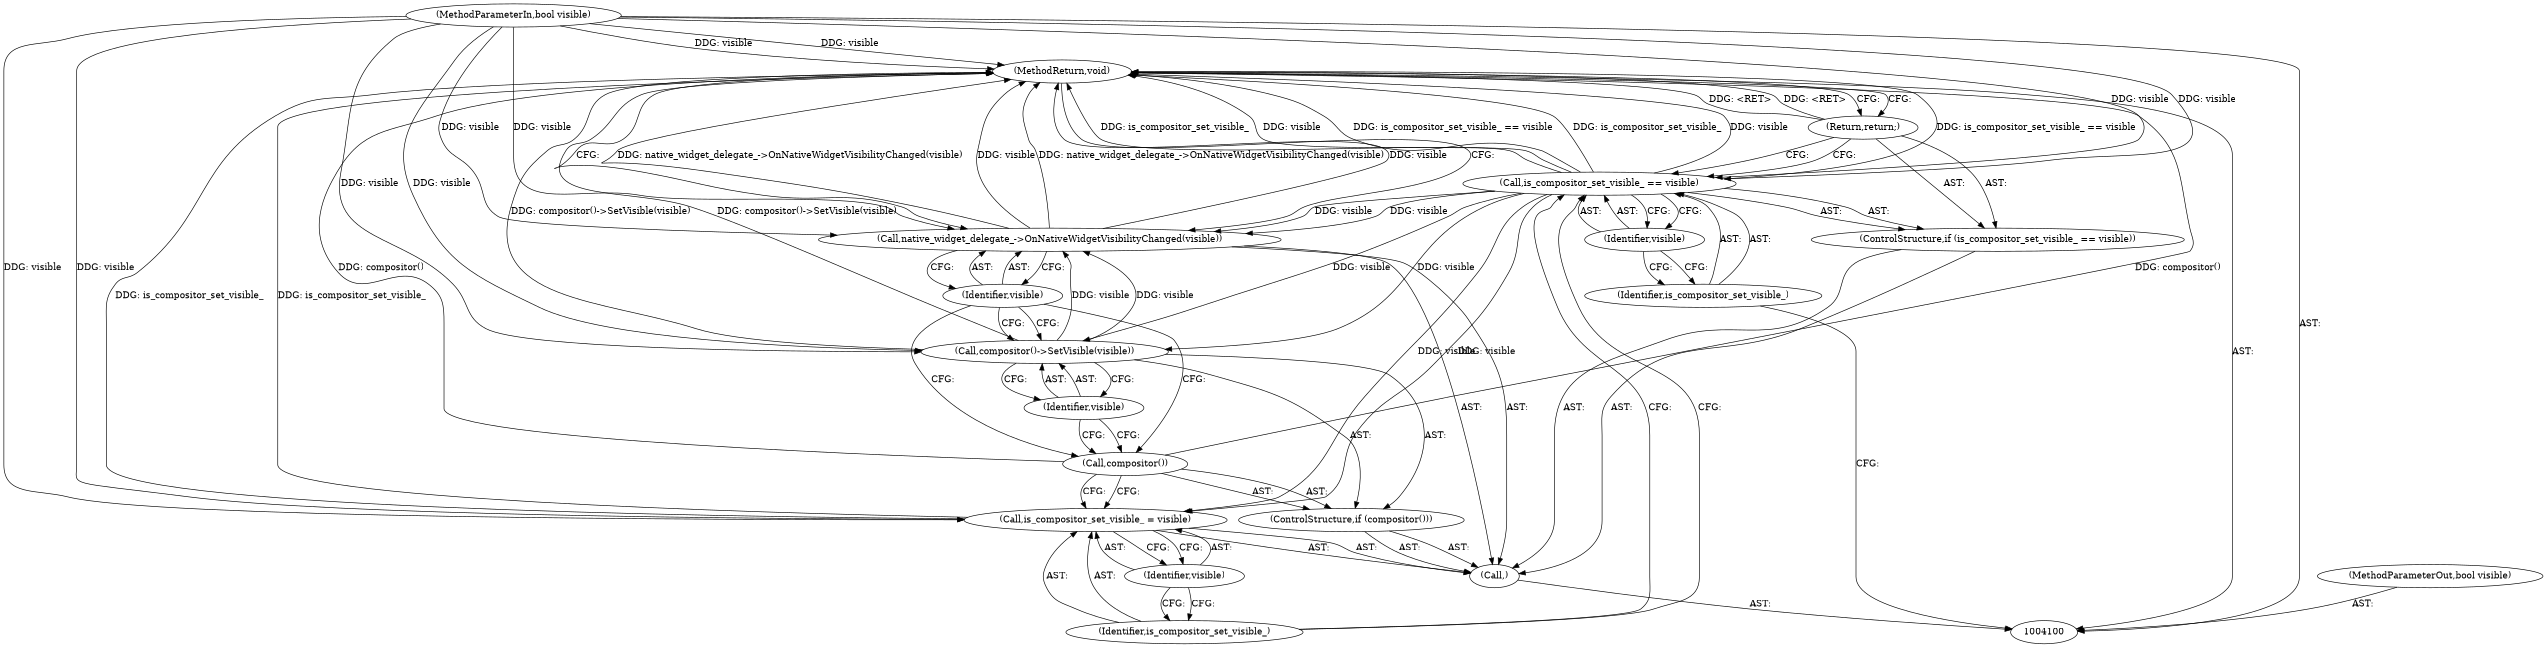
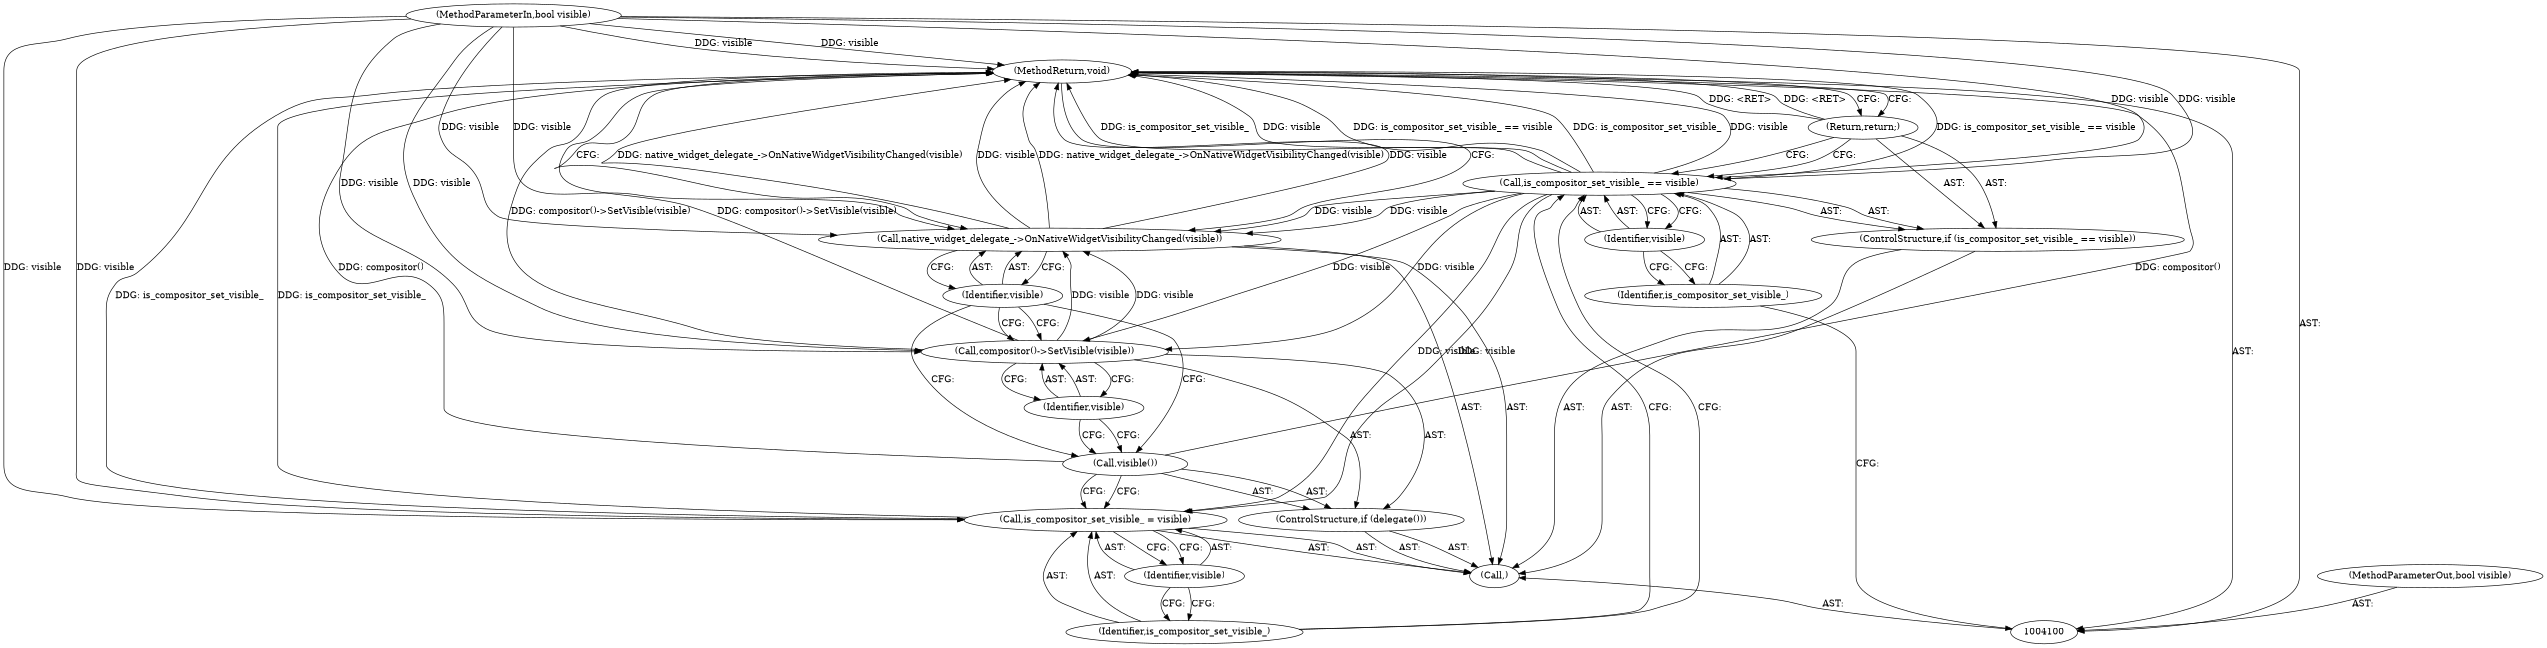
(1125, 464) -> (1125, 464)
(1351, 520) -> (1351, 520)
(1761, 610) -> (1769, 599)
